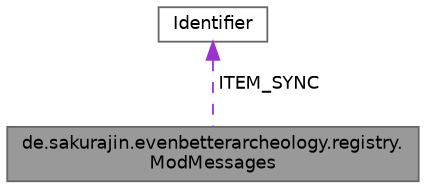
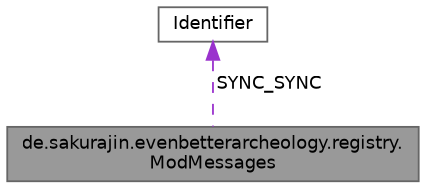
(266, 84) -> (266, 84)
